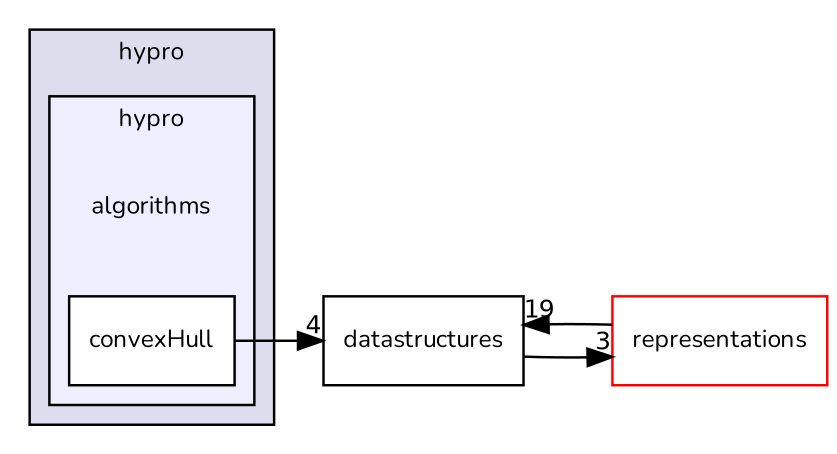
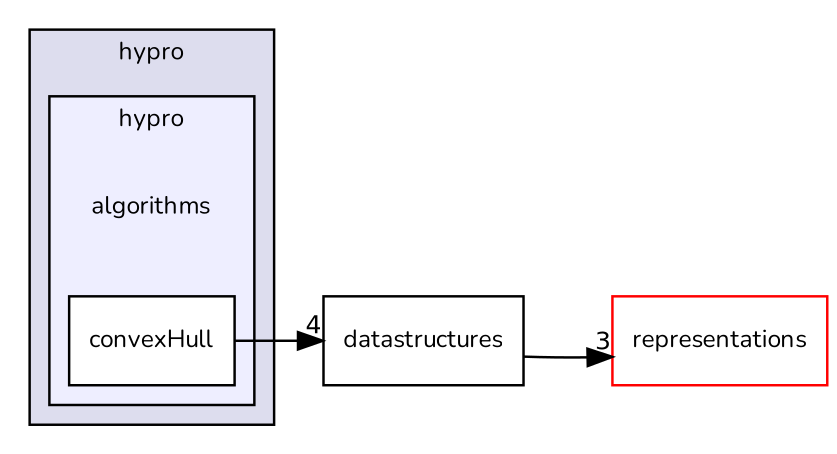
(581, 324) -> none
